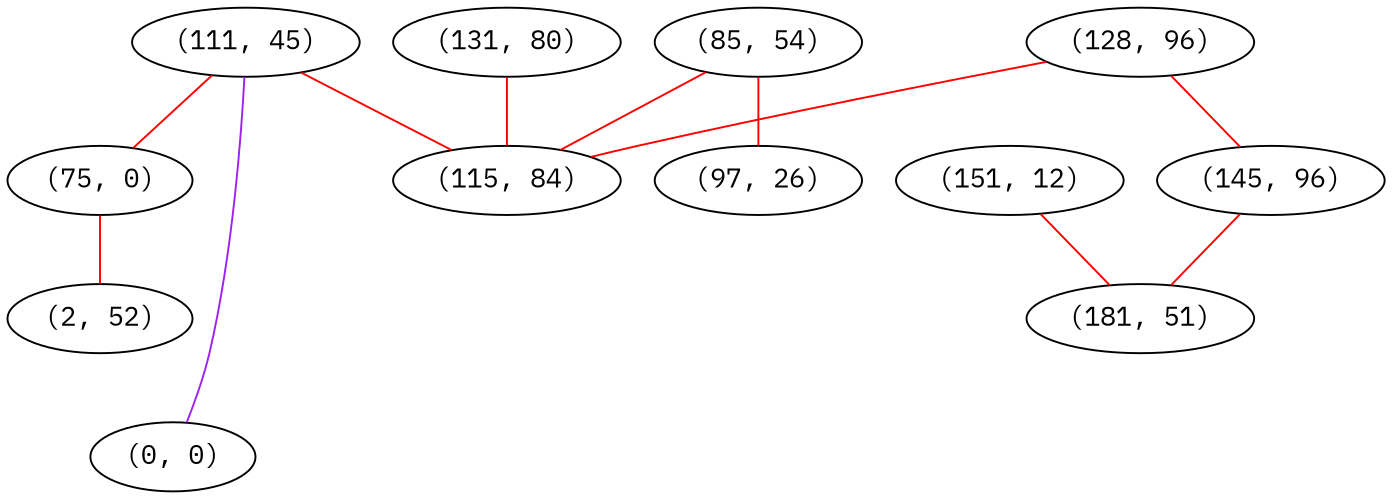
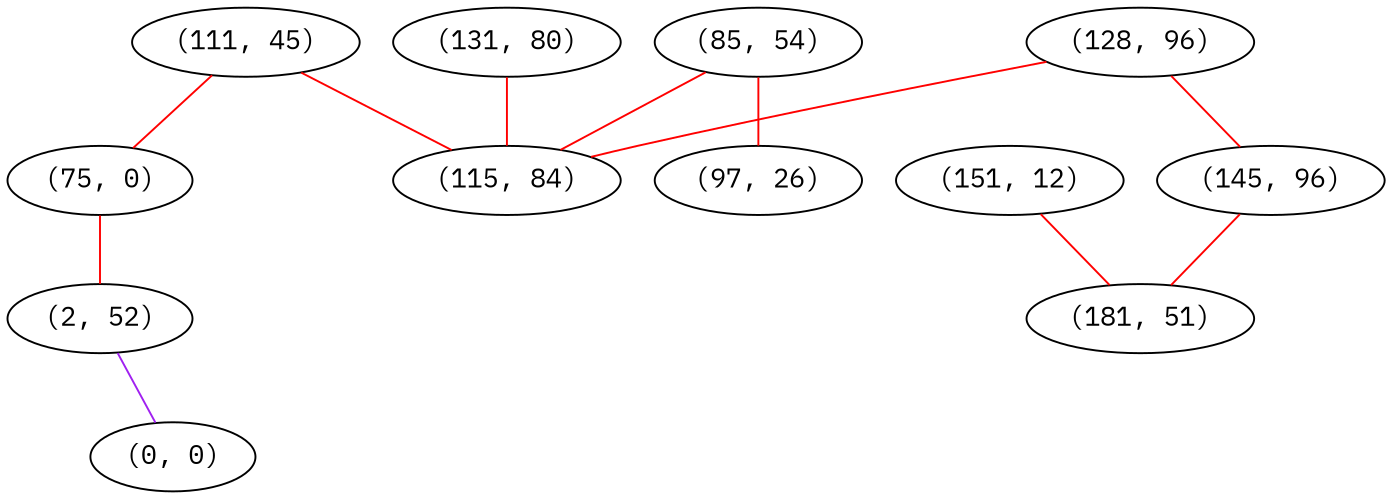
(228, 252) -> (137, 388)
